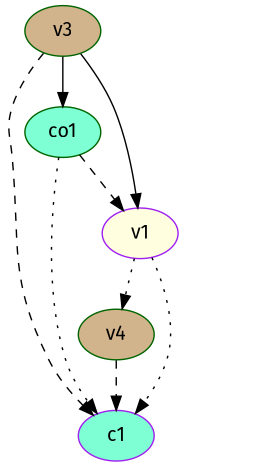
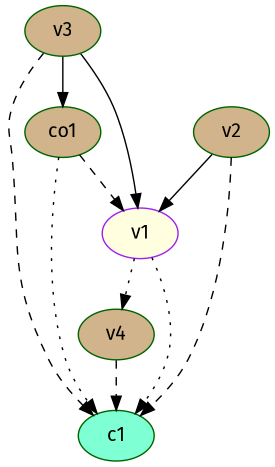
(63, 132) -> (63, 132)
none -> (231, 132)
(116, 436) -> (116, 436)
